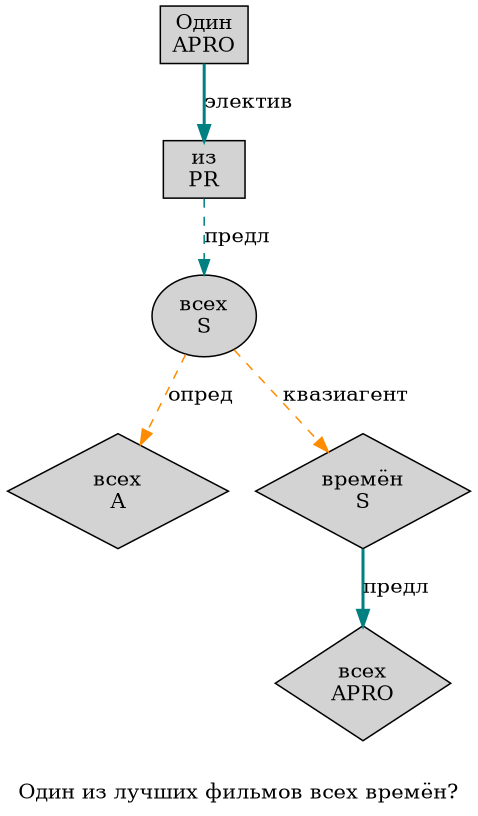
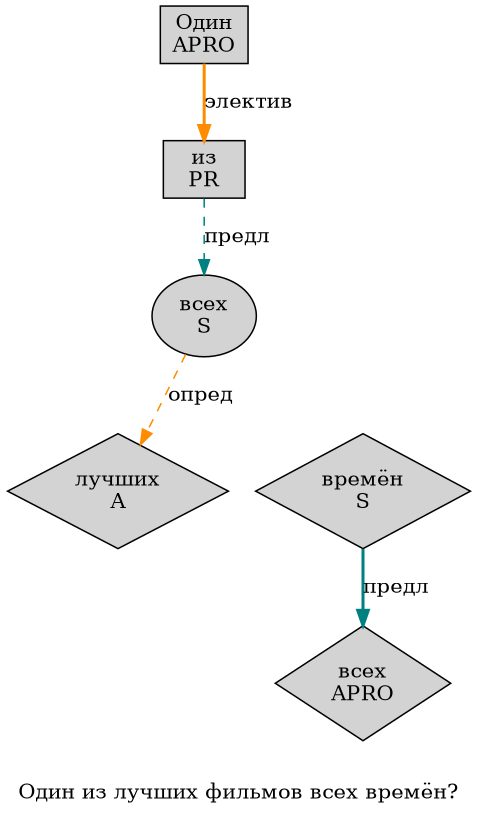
(204, 94) -> (204, 94)
(276, 395) -> none
(118, 491) -> (118, 491)
